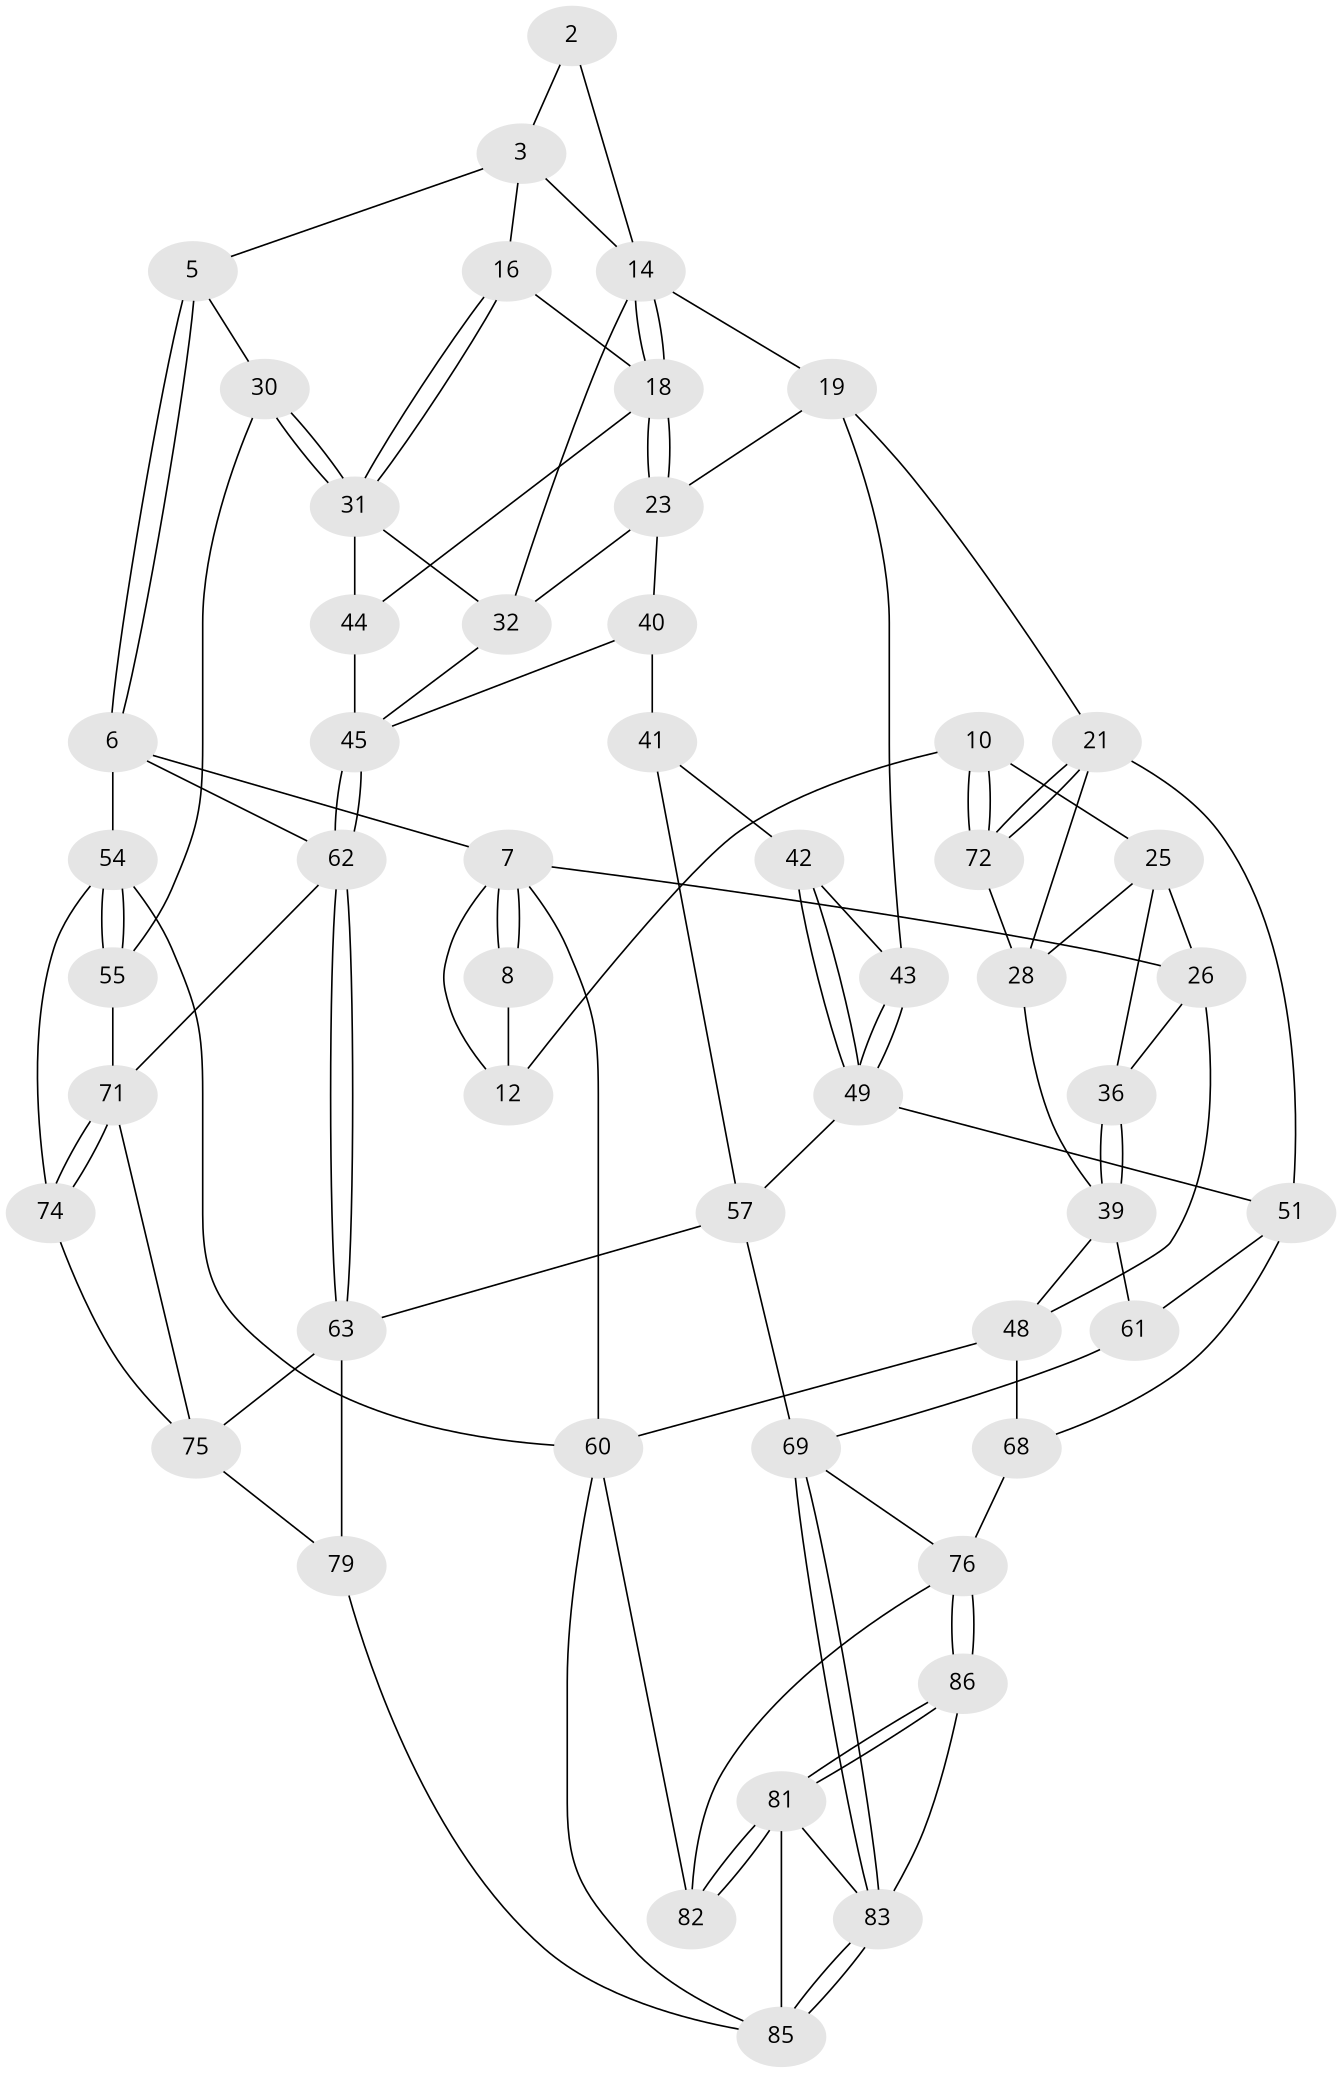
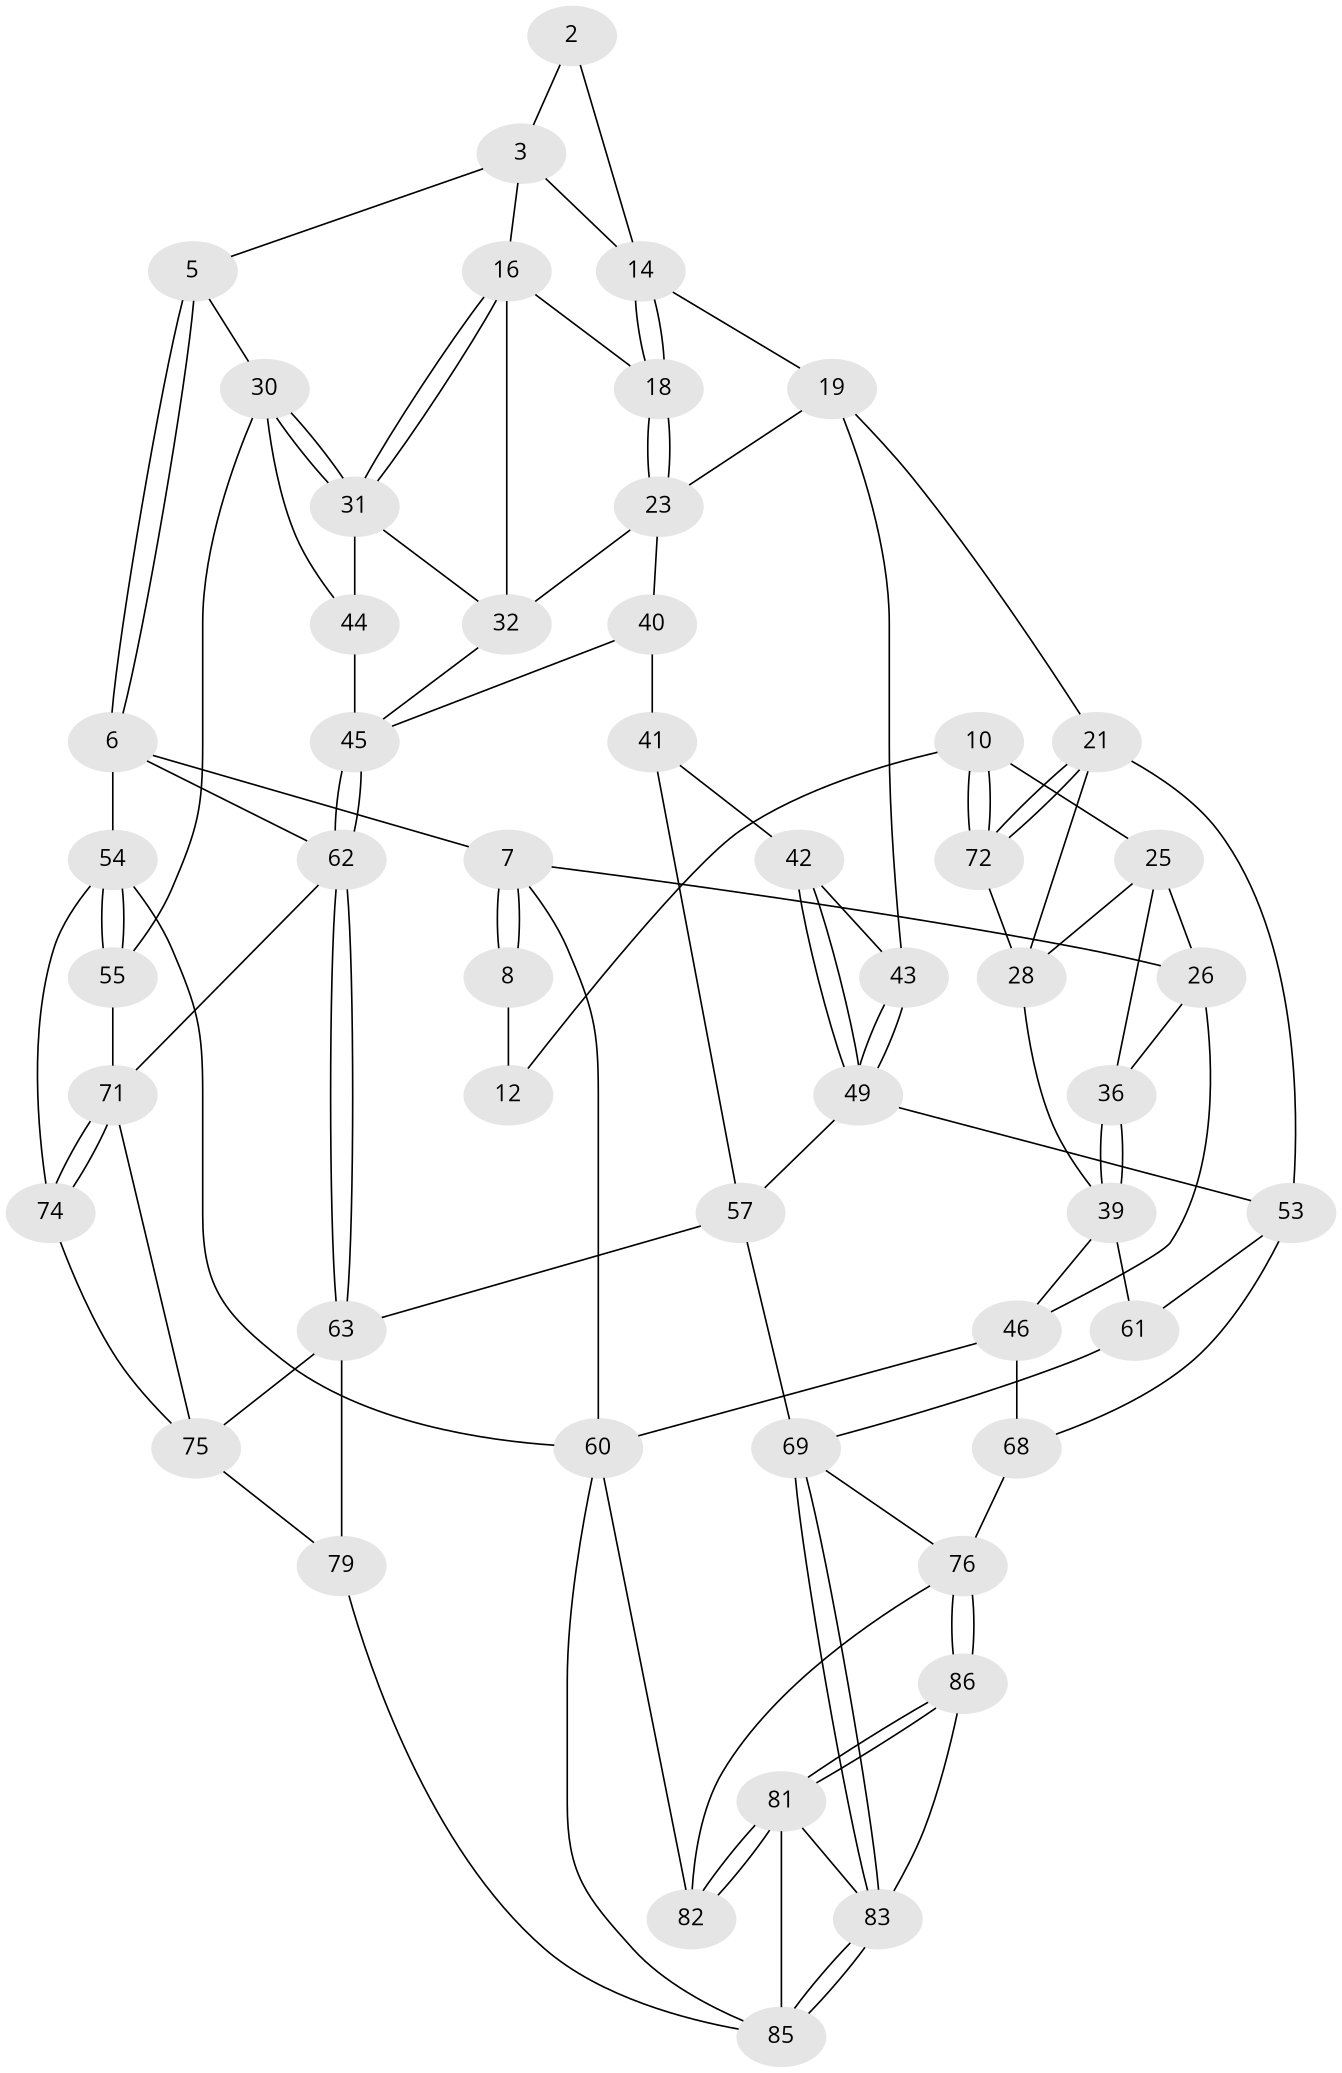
(567, 446) -> (507, 448)
(507, 507) -> (287, 513)
(444, 978) -> none
(1291, 1213) -> (1291, 1213)
(1017, 1331) -> (1017, 1331)
